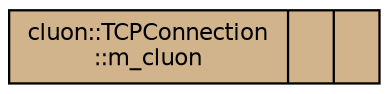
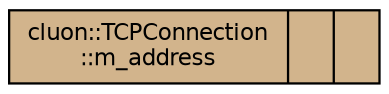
(149, 58) -> (149, 58)
